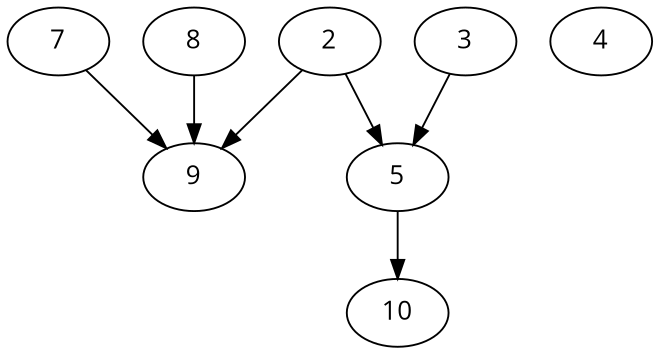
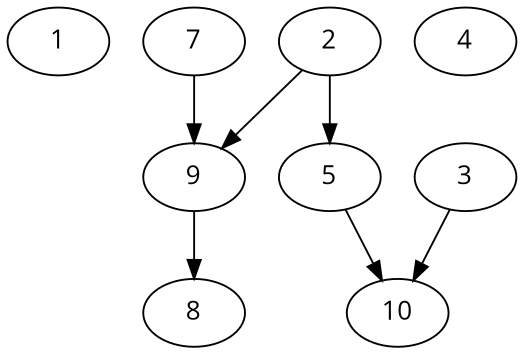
none -> (58, 41)
(194, 100) -> (194, 236)
(436, 101) -> (436, 237)
